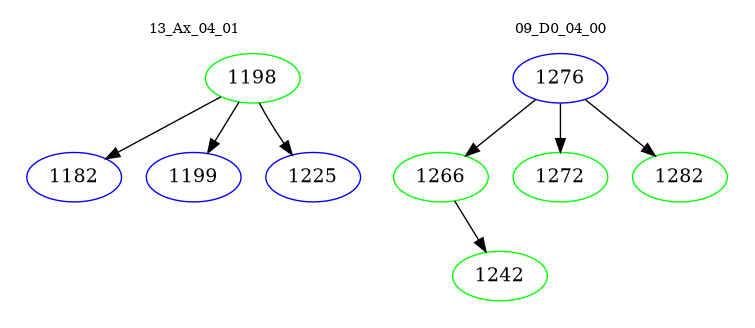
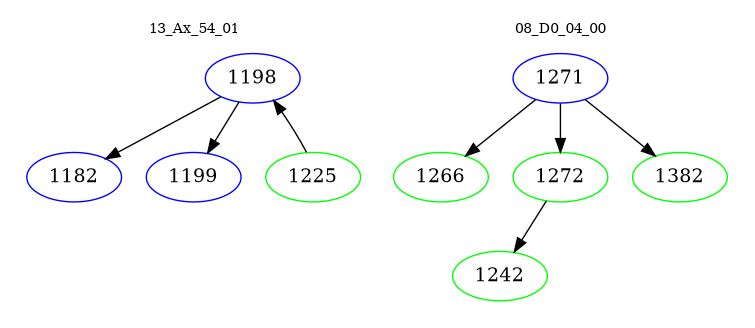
(194, 30) -> (194, 30)
(561, 30) -> (561, 30)
(253, 78) -> (253, 78)
(560, 78) -> (560, 78)
(271, 123) -> (295, 132)
(313, 177) -> (313, 177)
(680, 177) -> (680, 177)
(467, 220) -> (534, 220)
